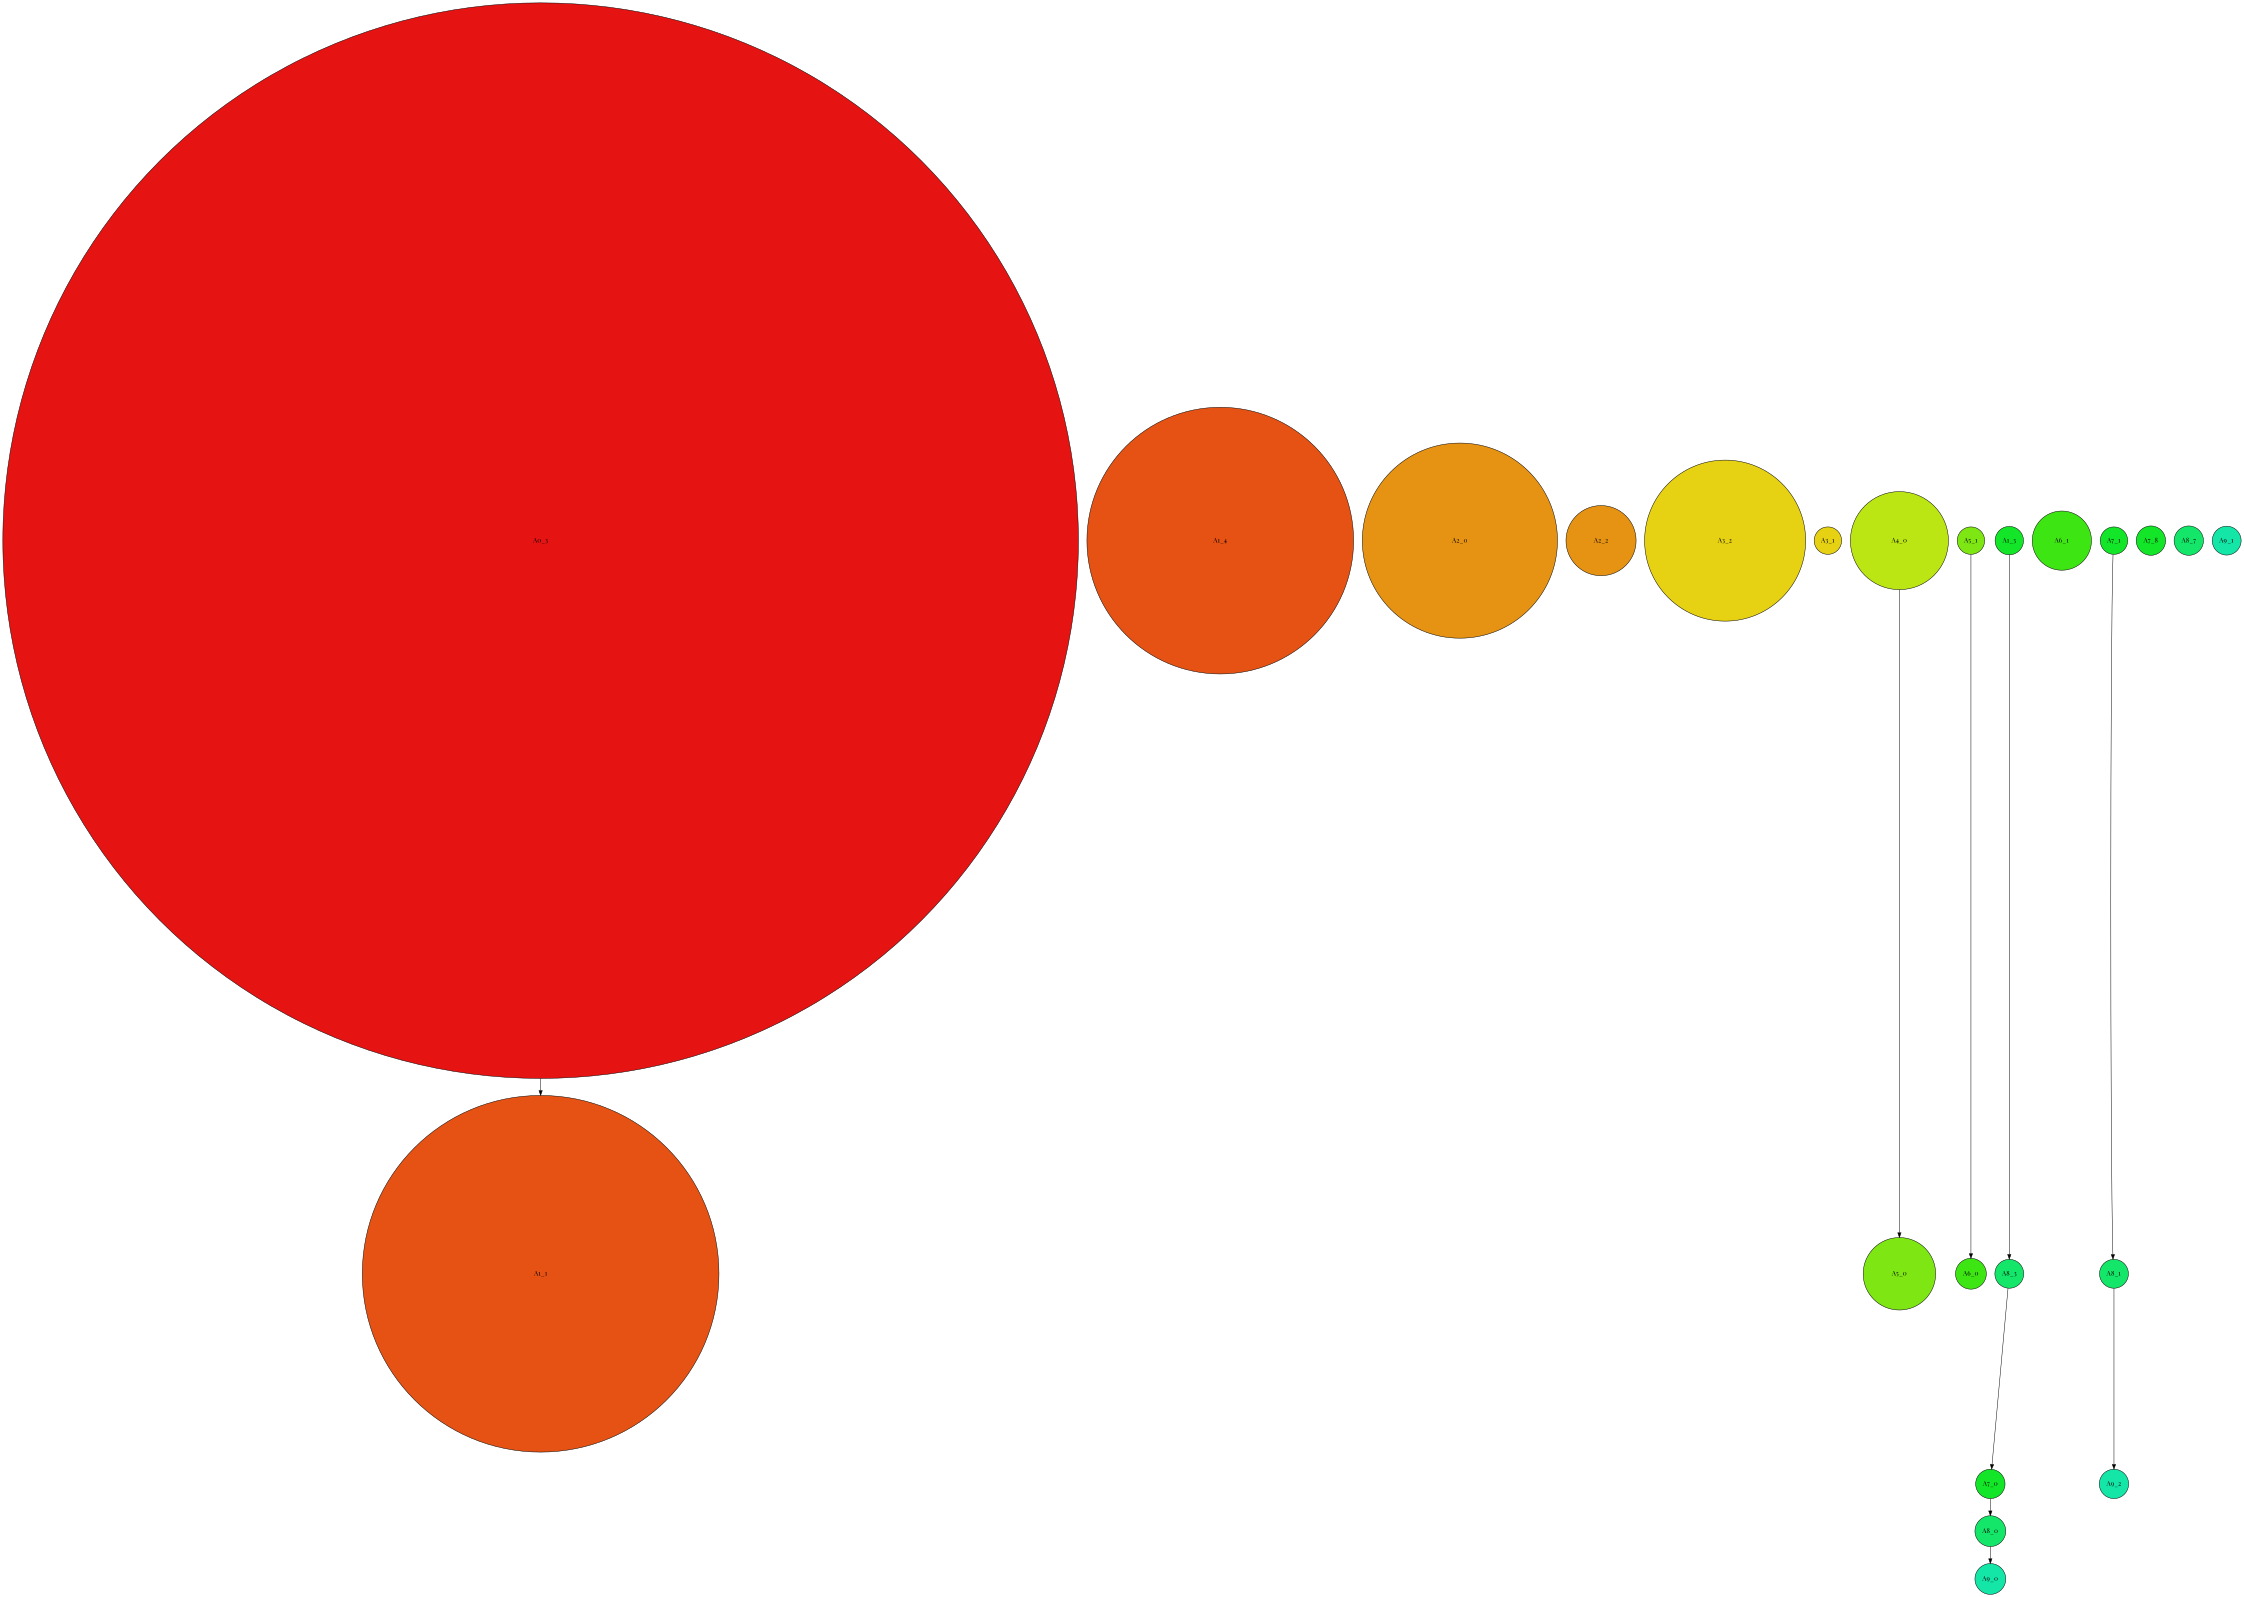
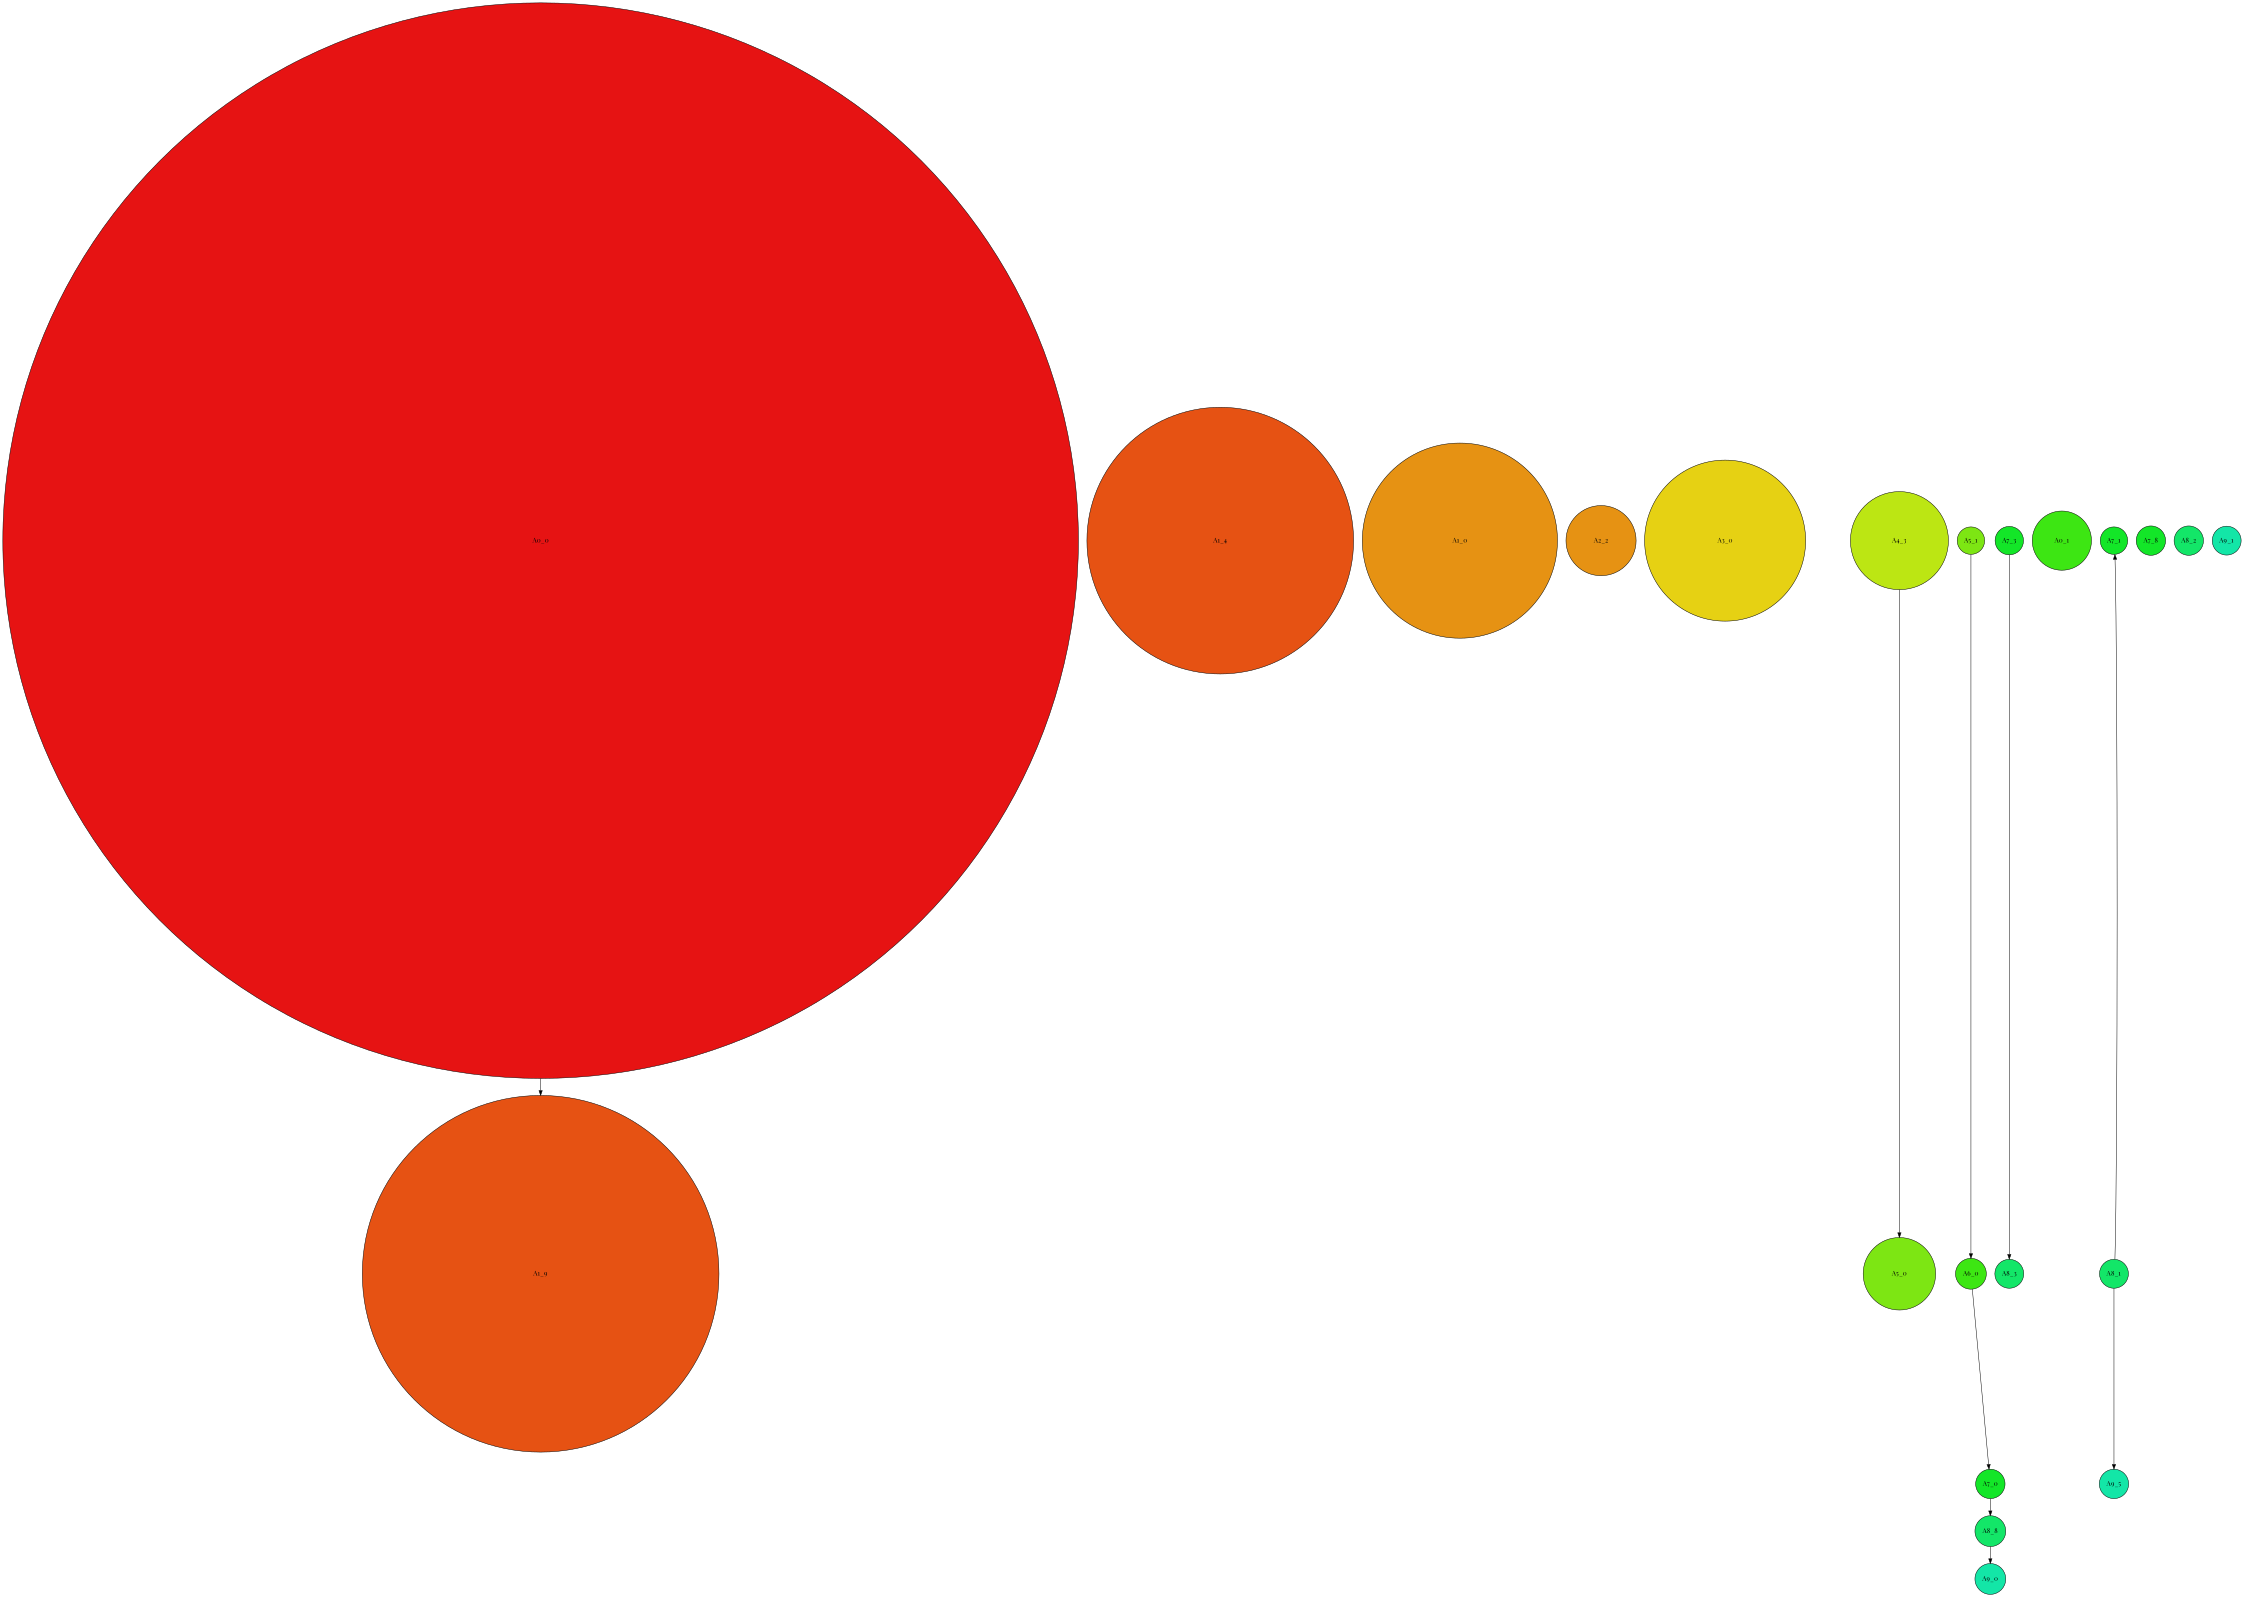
(541, 541) -> (541, 541)
(1460, 541) -> (1460, 541)
(1725, 541) -> (1725, 541)
(1828, 541) -> none
(1899, 541) -> (1899, 541)
(2009, 541) -> (2009, 541)
(2062, 541) -> (2062, 541)
(2189, 541) -> (2189, 541)
(2111, 905) -> (2117, 909)
(541, 1274) -> (541, 1274)
(2000, 1376) -> (1980, 1377)
(2114, 1484) -> (2114, 1484)
(1990, 1531) -> (1990, 1531)
